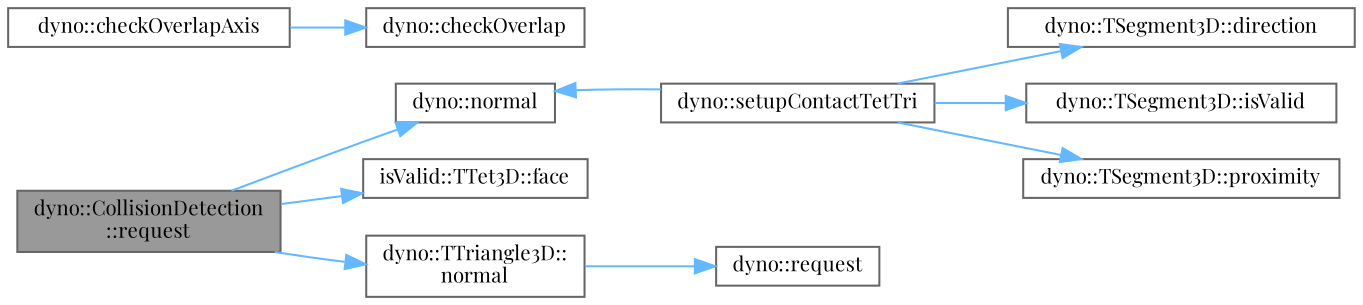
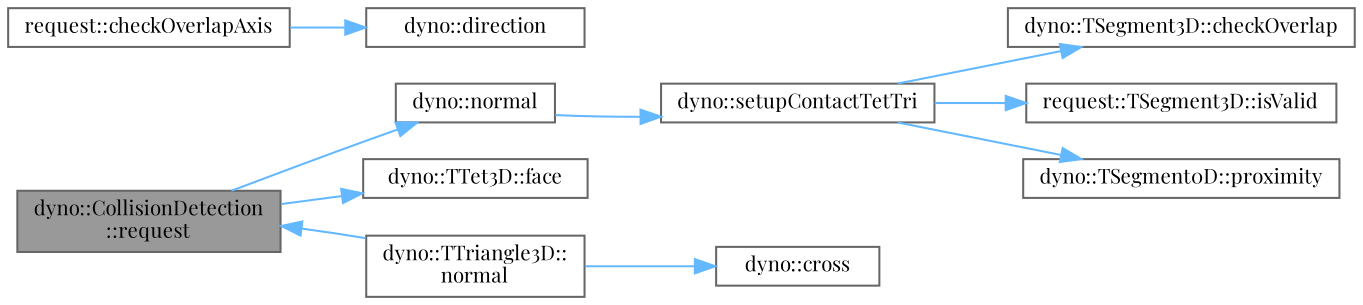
(149, 28) -> (149, 28)
(475, 28) -> (475, 28)
(1181, 28) -> (1181, 28)
(619, 89) -> (598, 116)
(1181, 103) -> (1181, 103)
(475, 179) -> (475, 179)
(1181, 179) -> (1181, 179)
(310, 257) -> (334, 233)
(798, 266) -> (798, 266)
